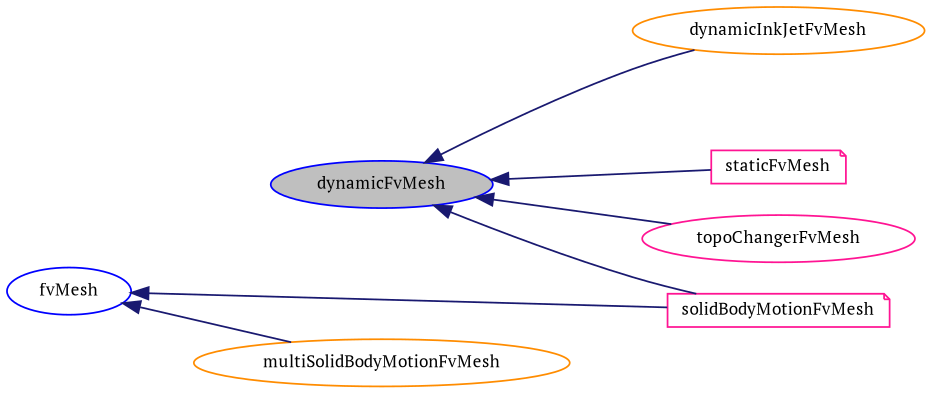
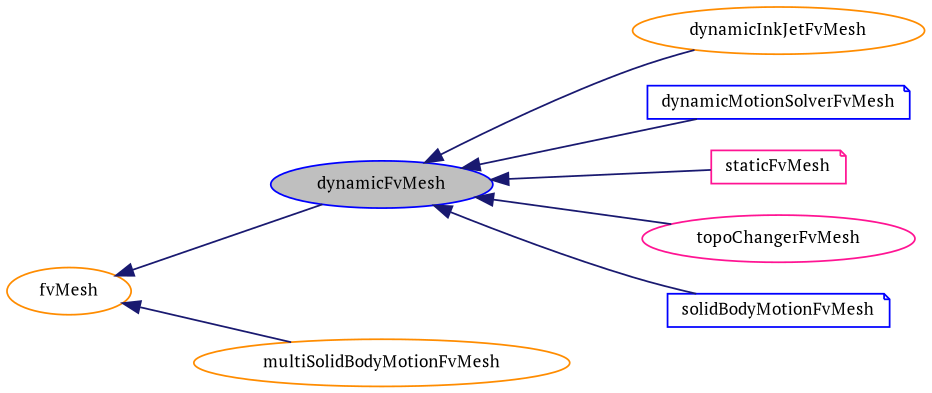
none -> (779, 102)
(69, 291) -> (69, 291)
(408, 300) -> (228, 237)
(779, 310) -> (779, 310)
